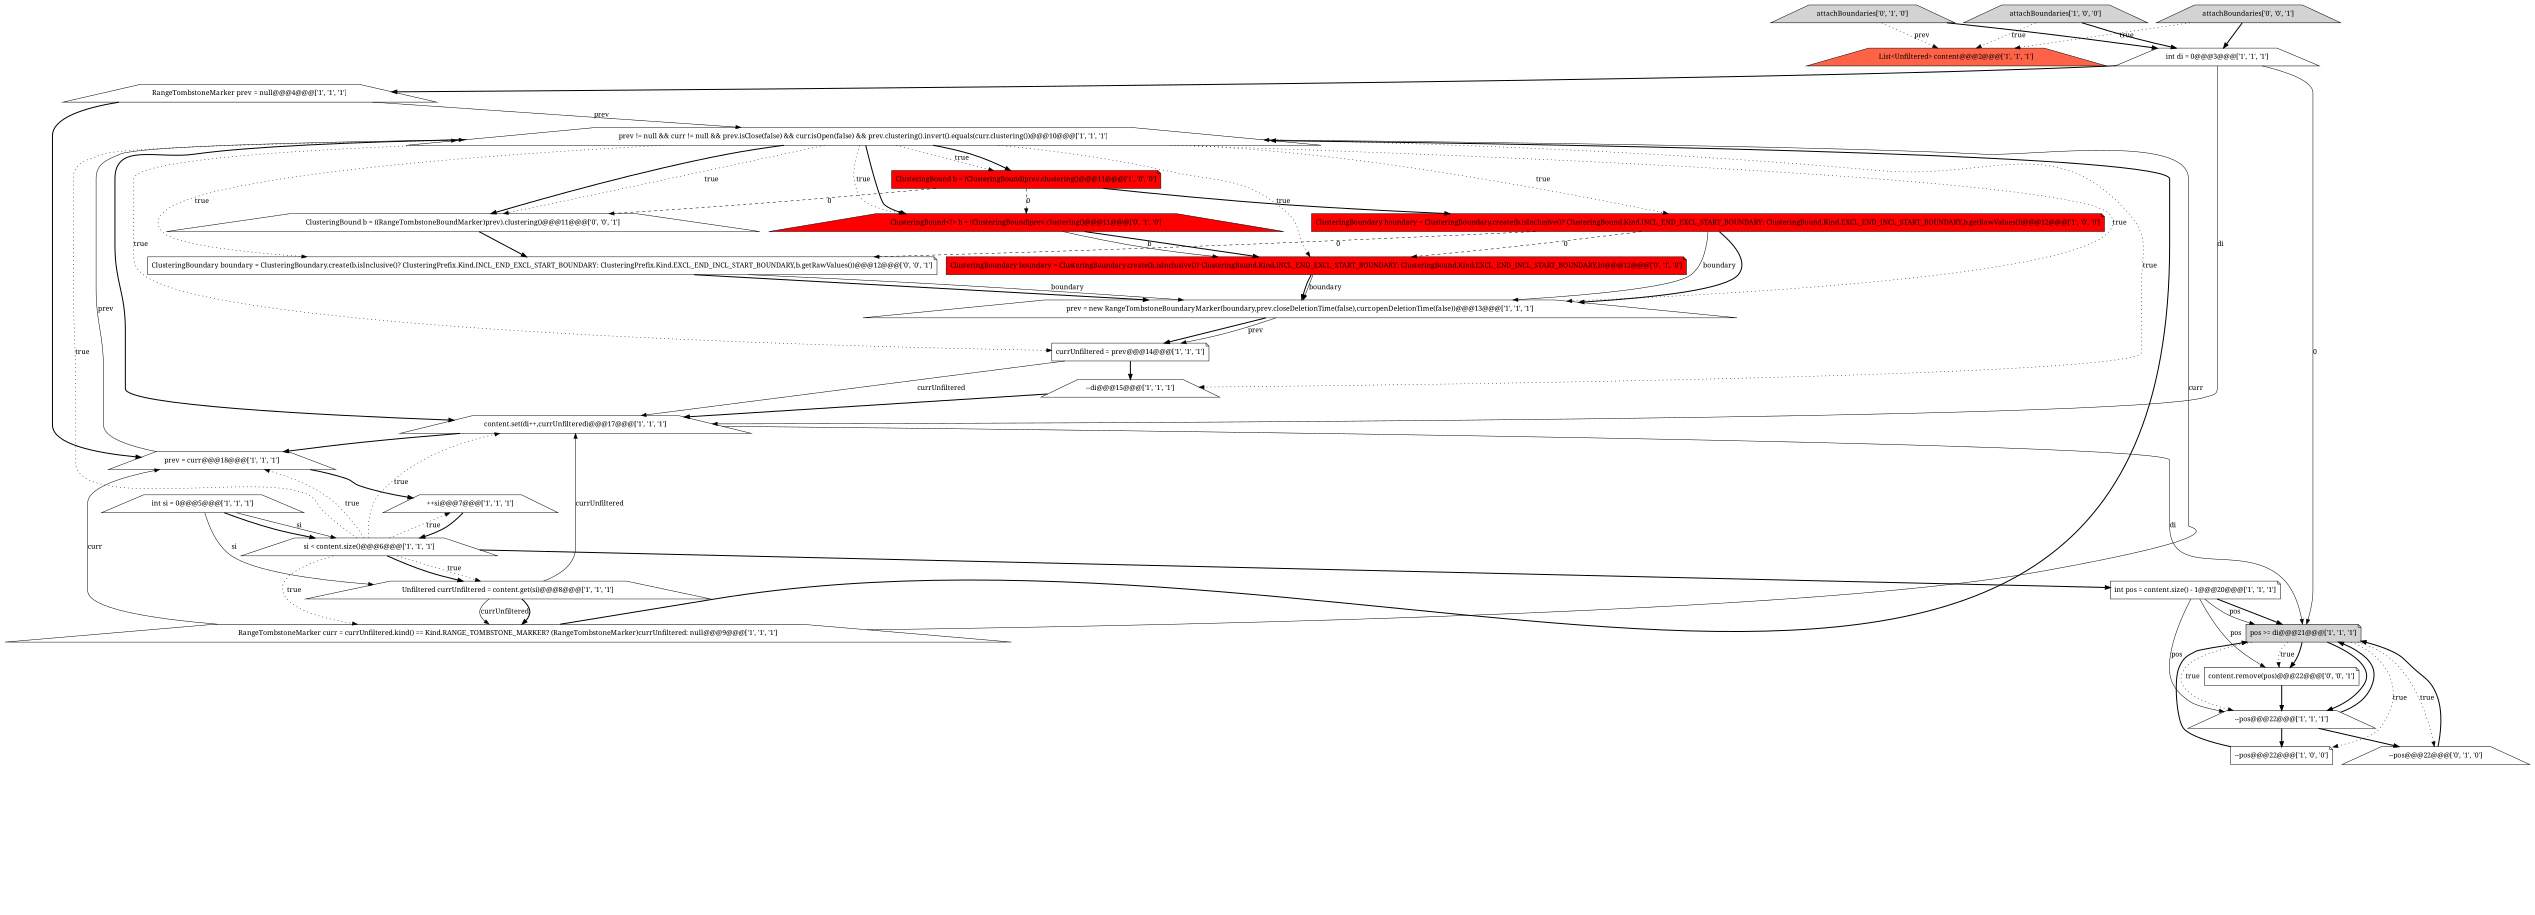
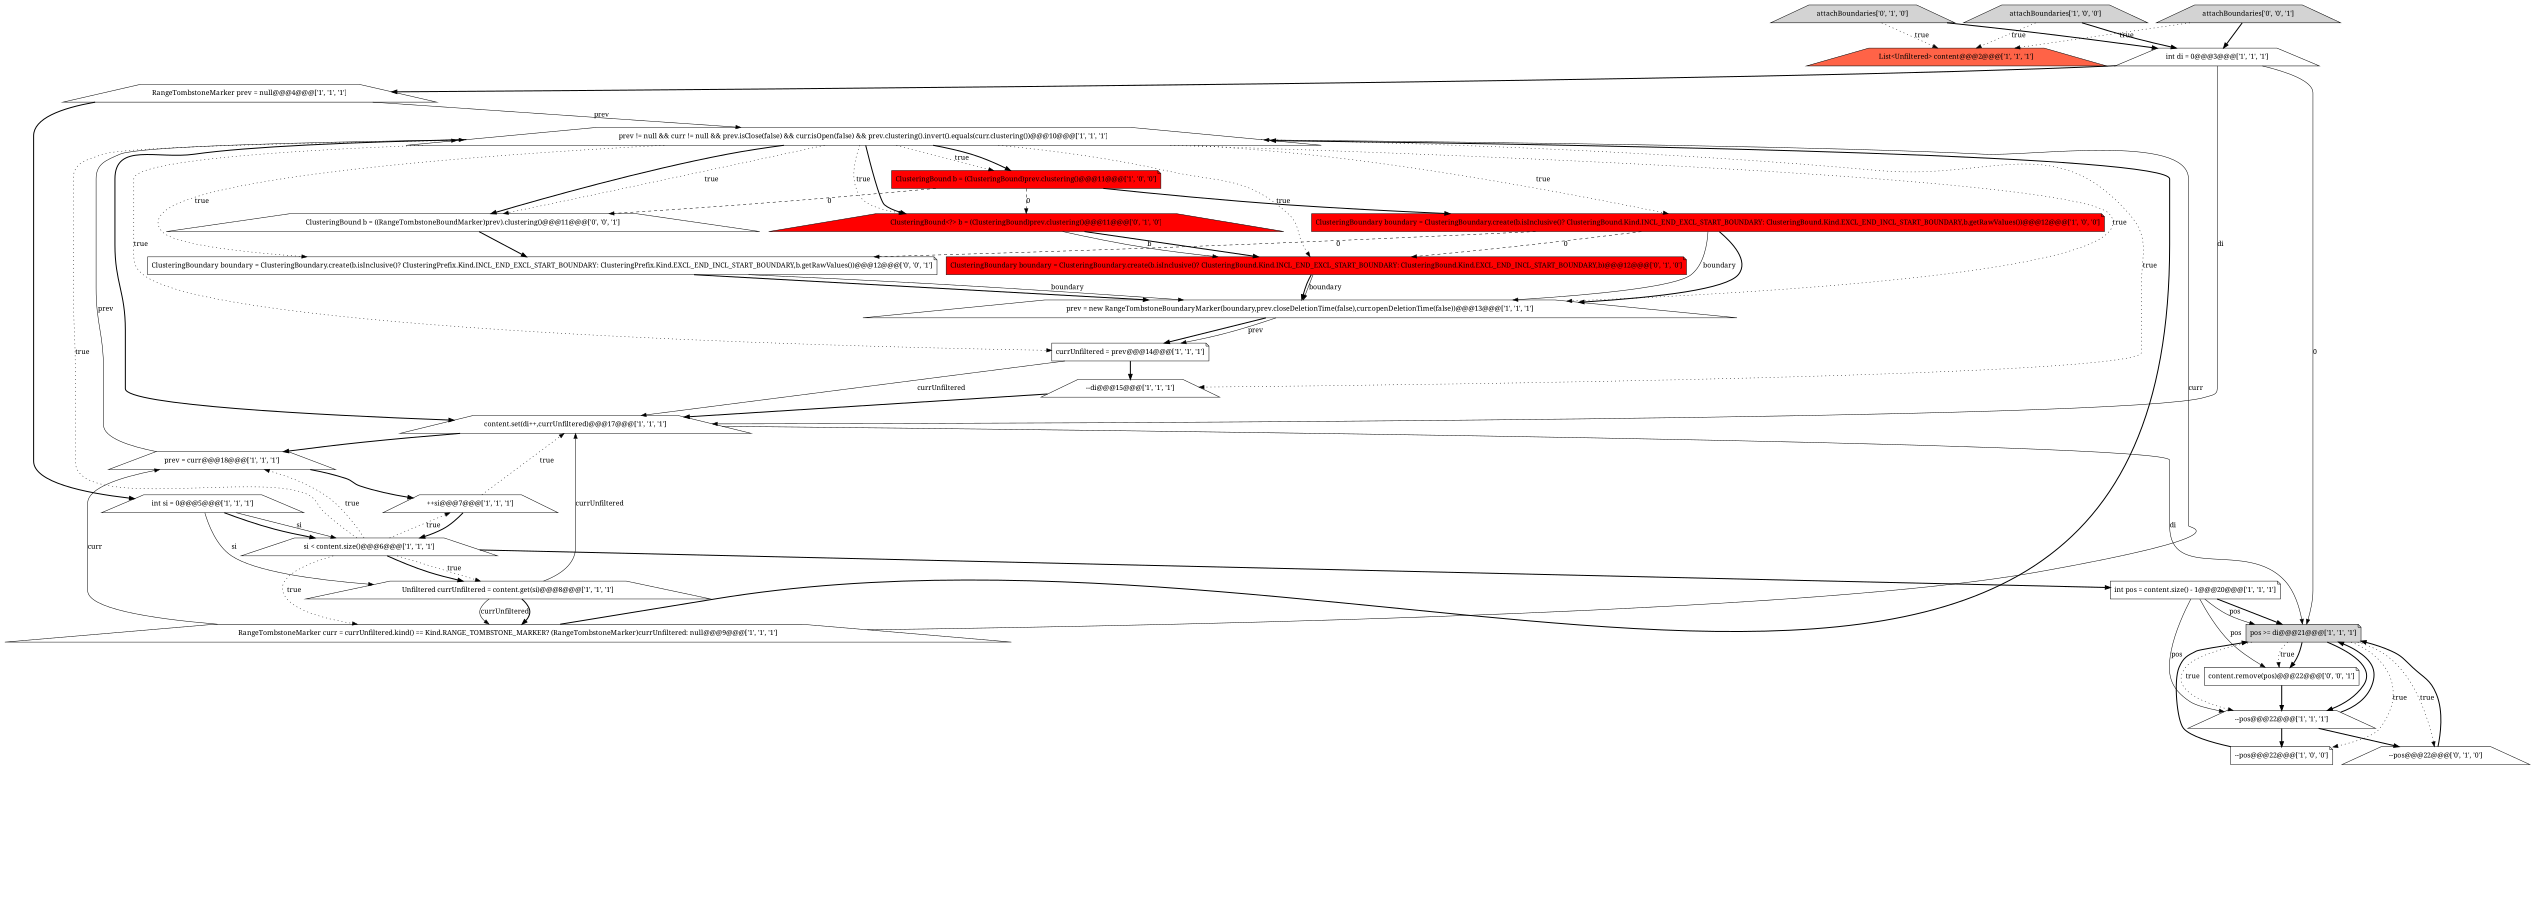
(1922, 35) -> (1922, 35)
(52, 288) -> (34, 315)
(412, 467) -> (521, 466)
